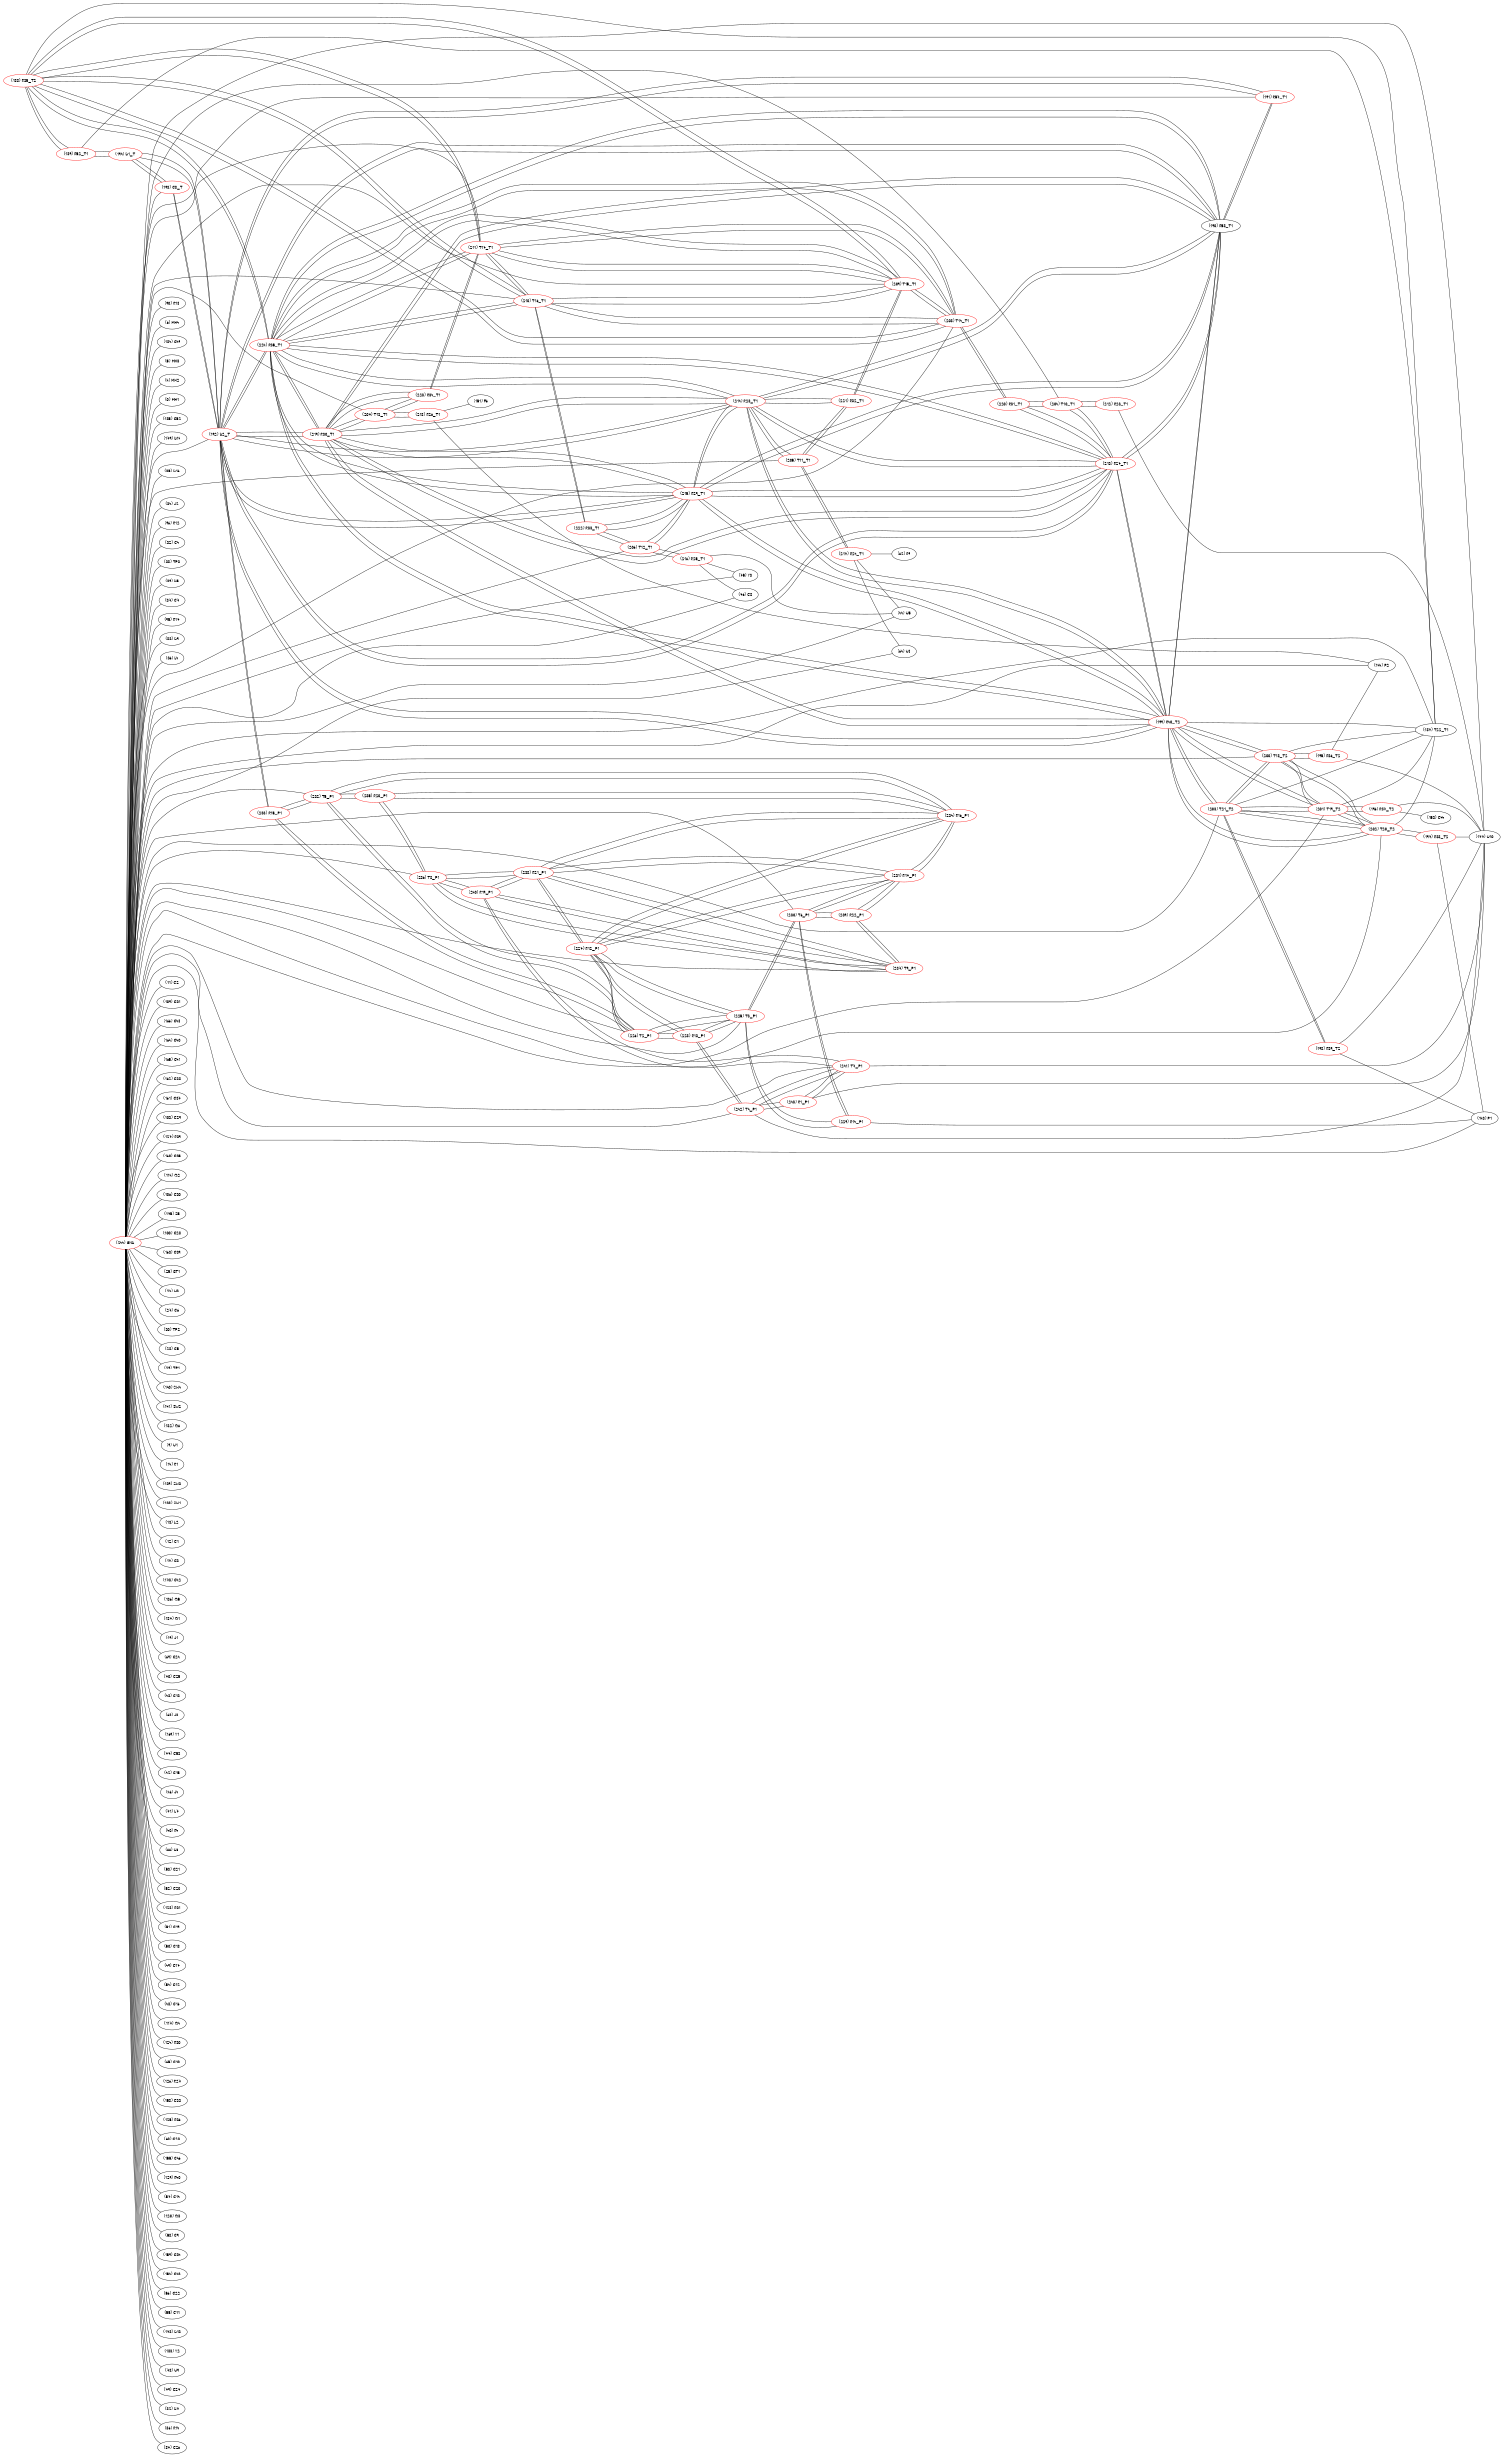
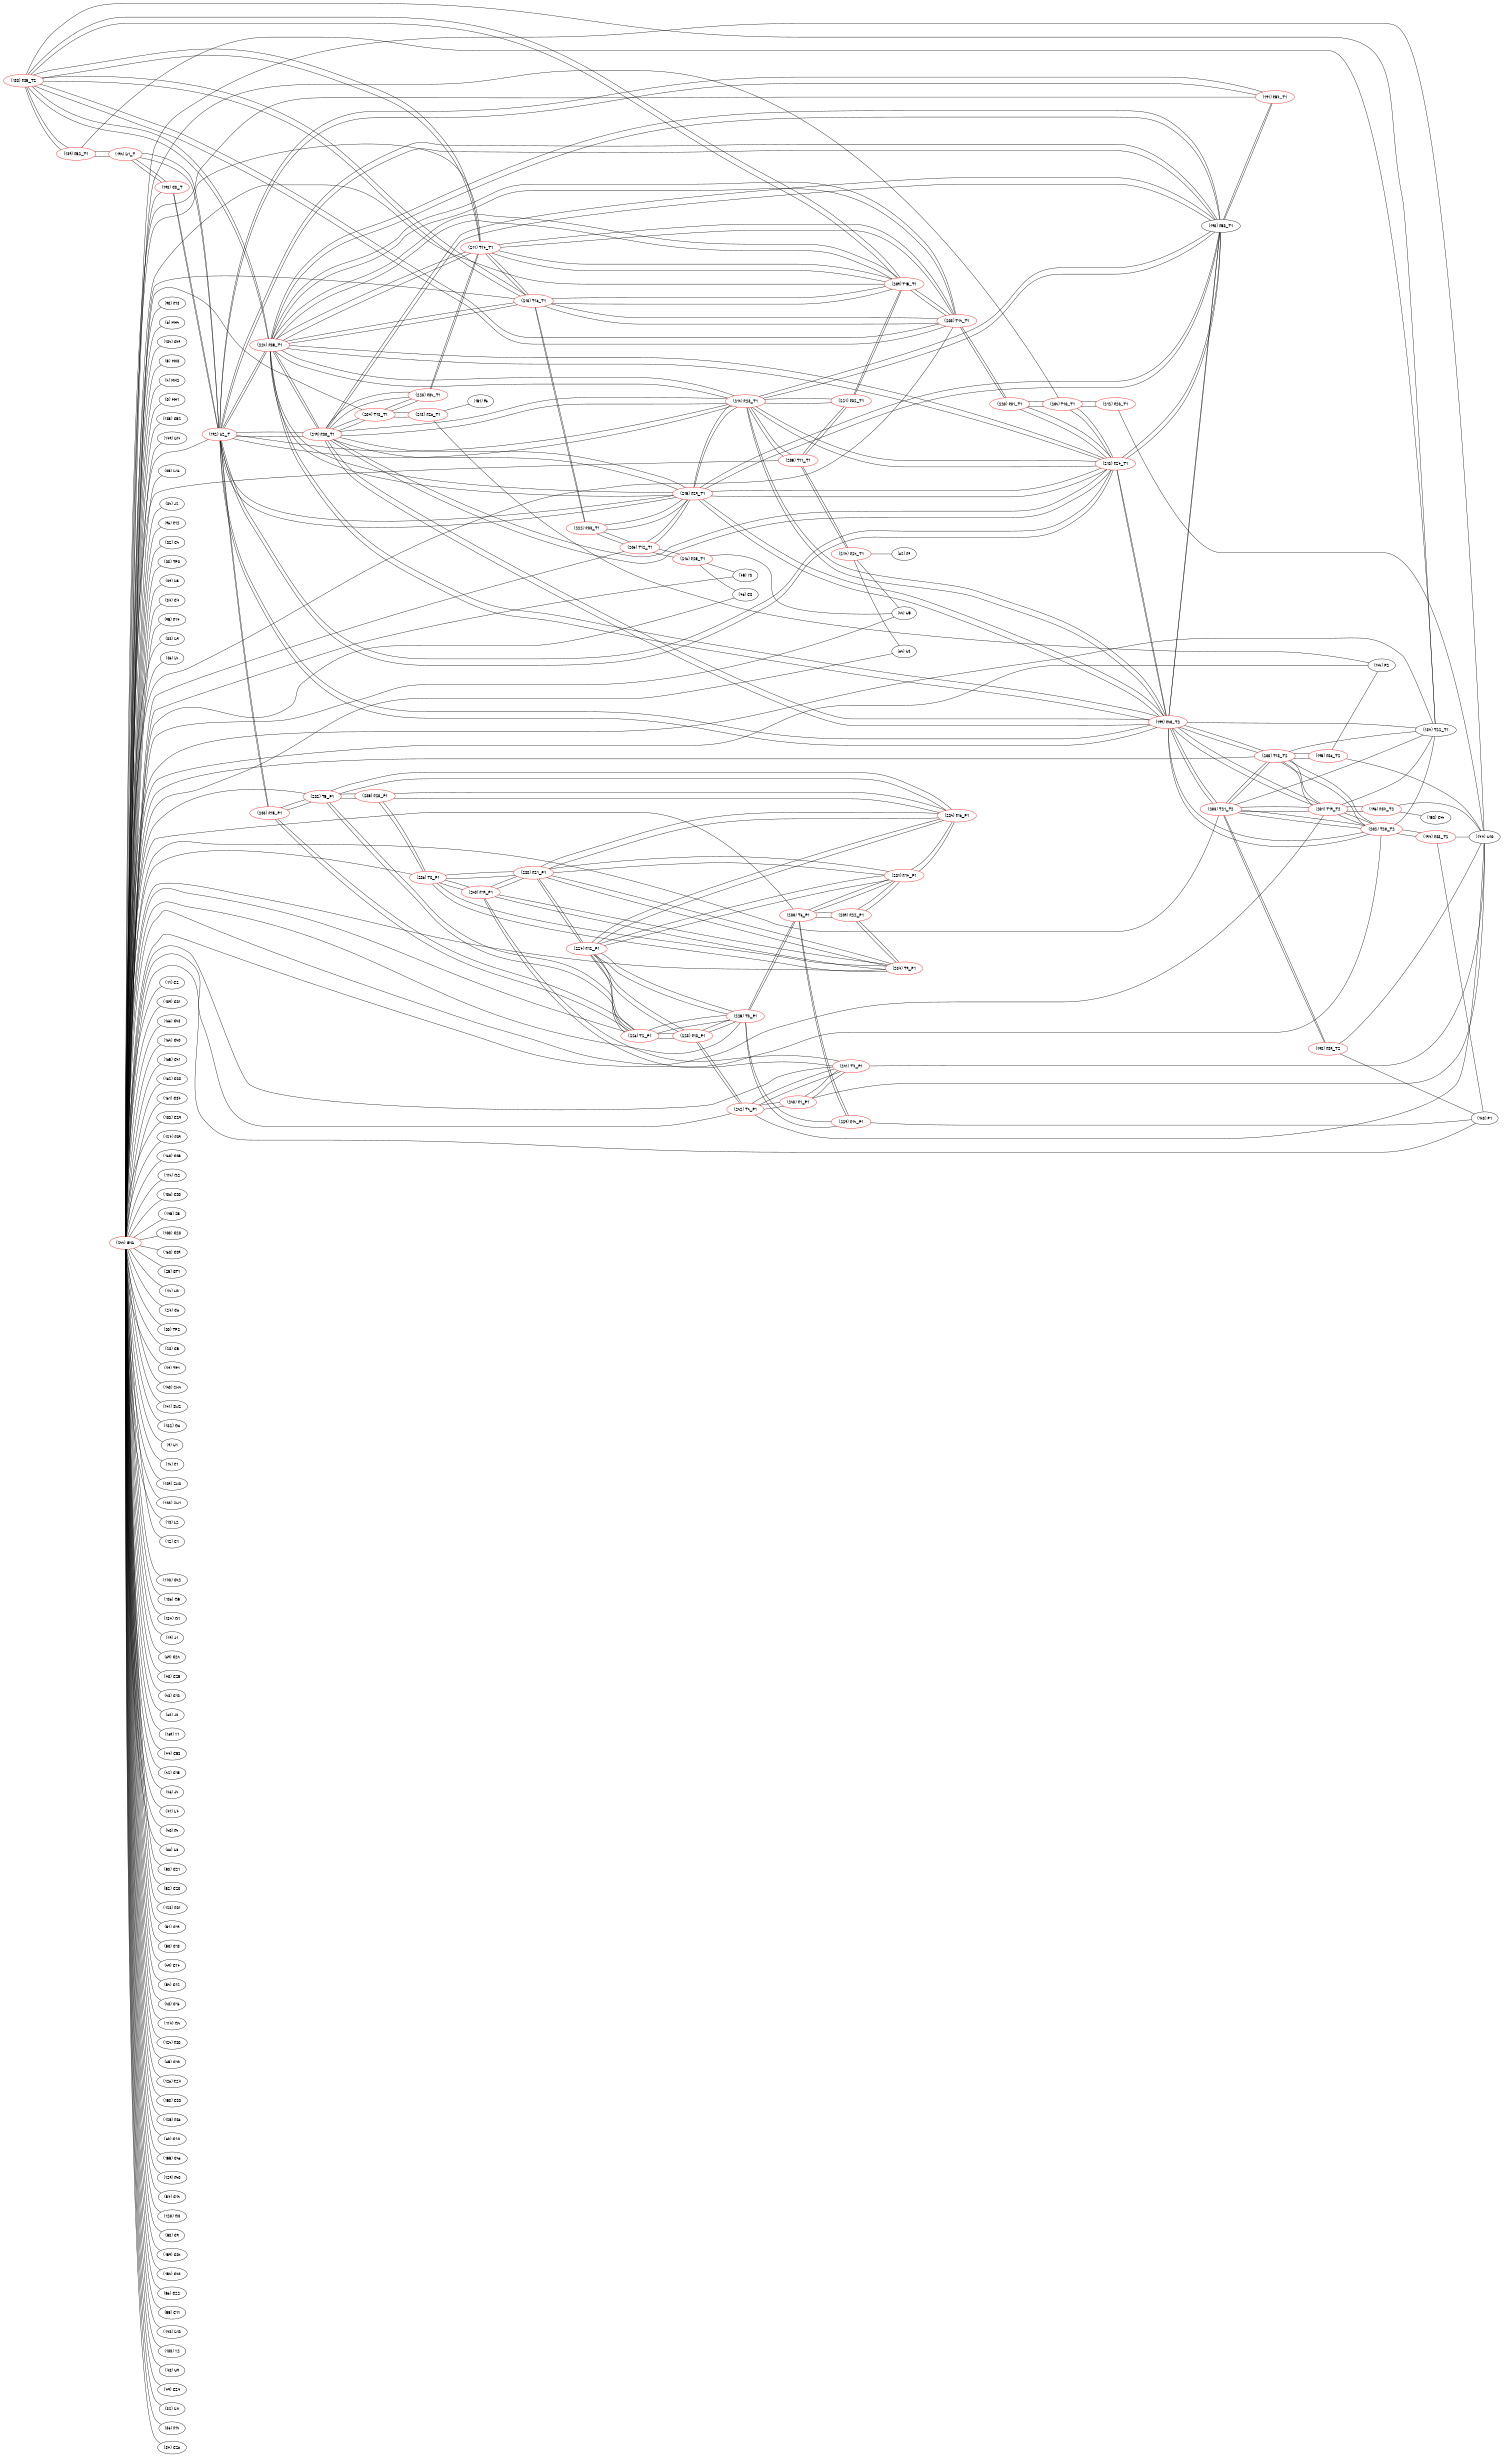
(172, 1561) -> none
